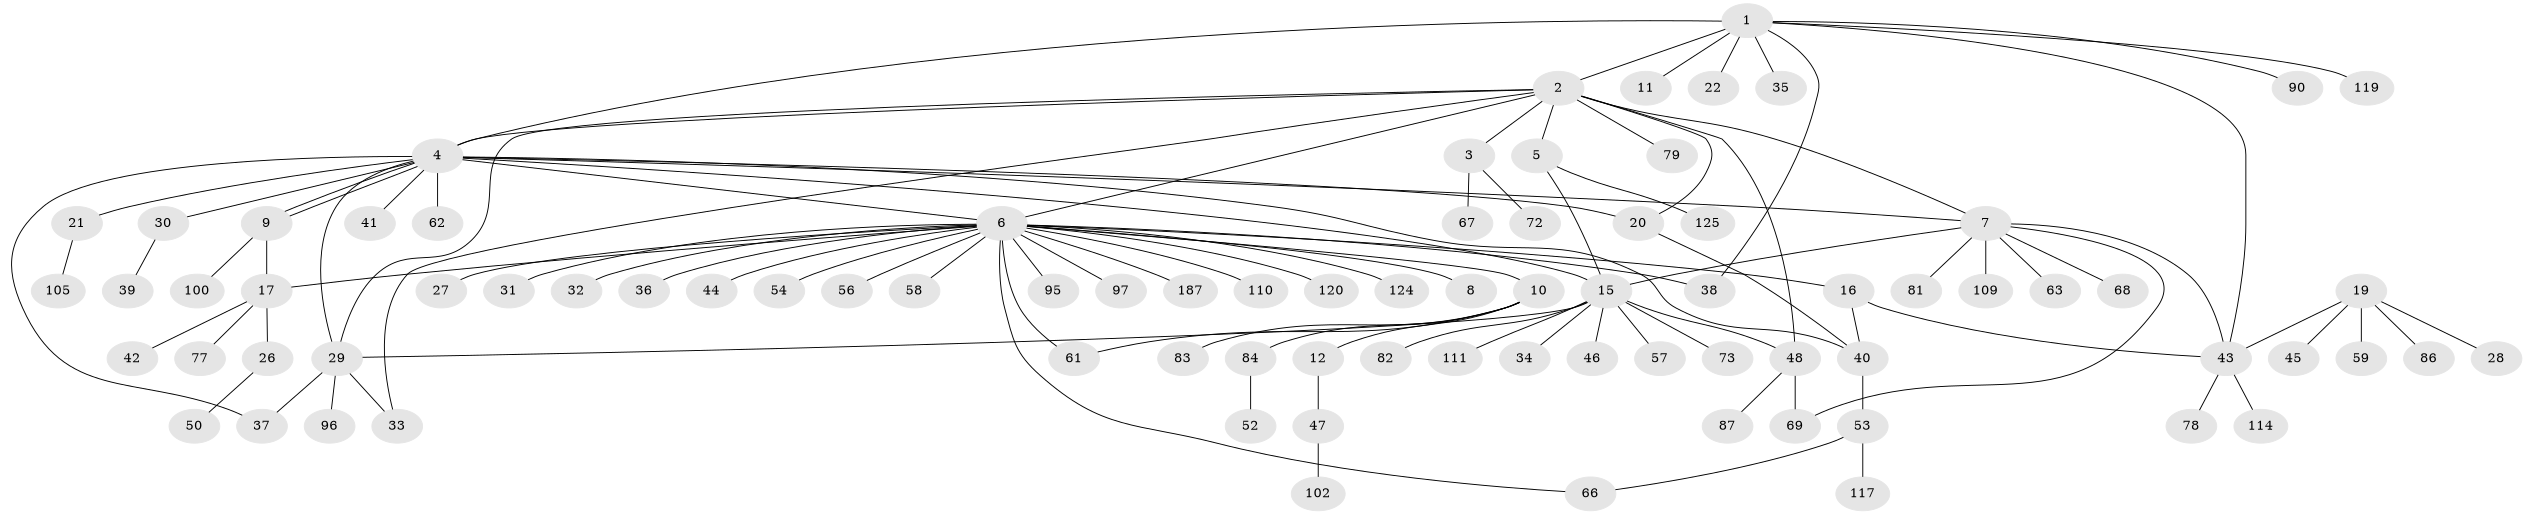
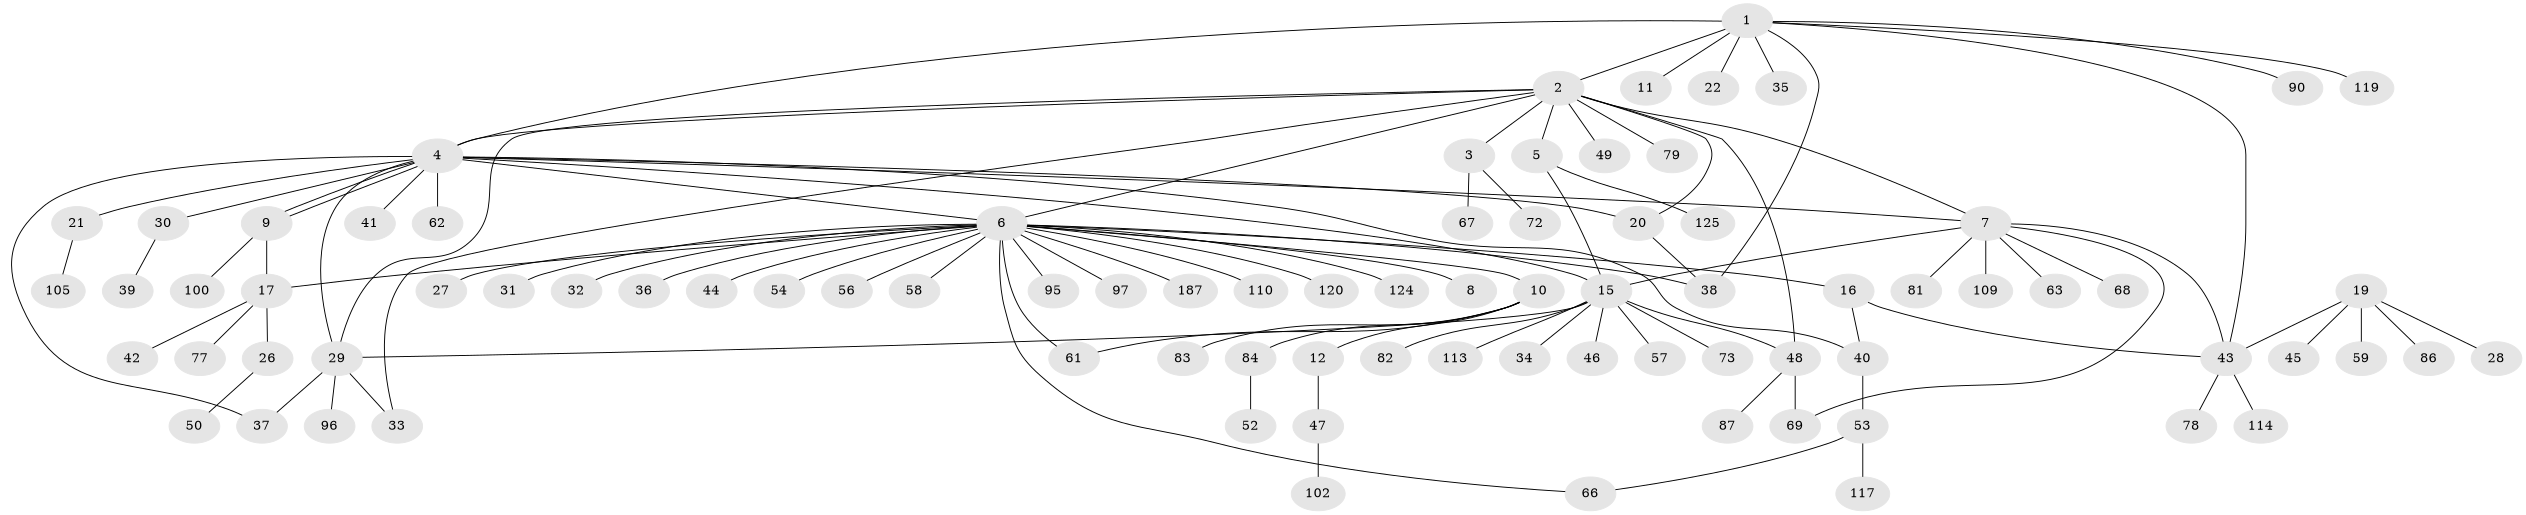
none -> (1605, 156)
(1757, 282) -> (1674, 257)
(1455, 359) -> (1455, 359)
